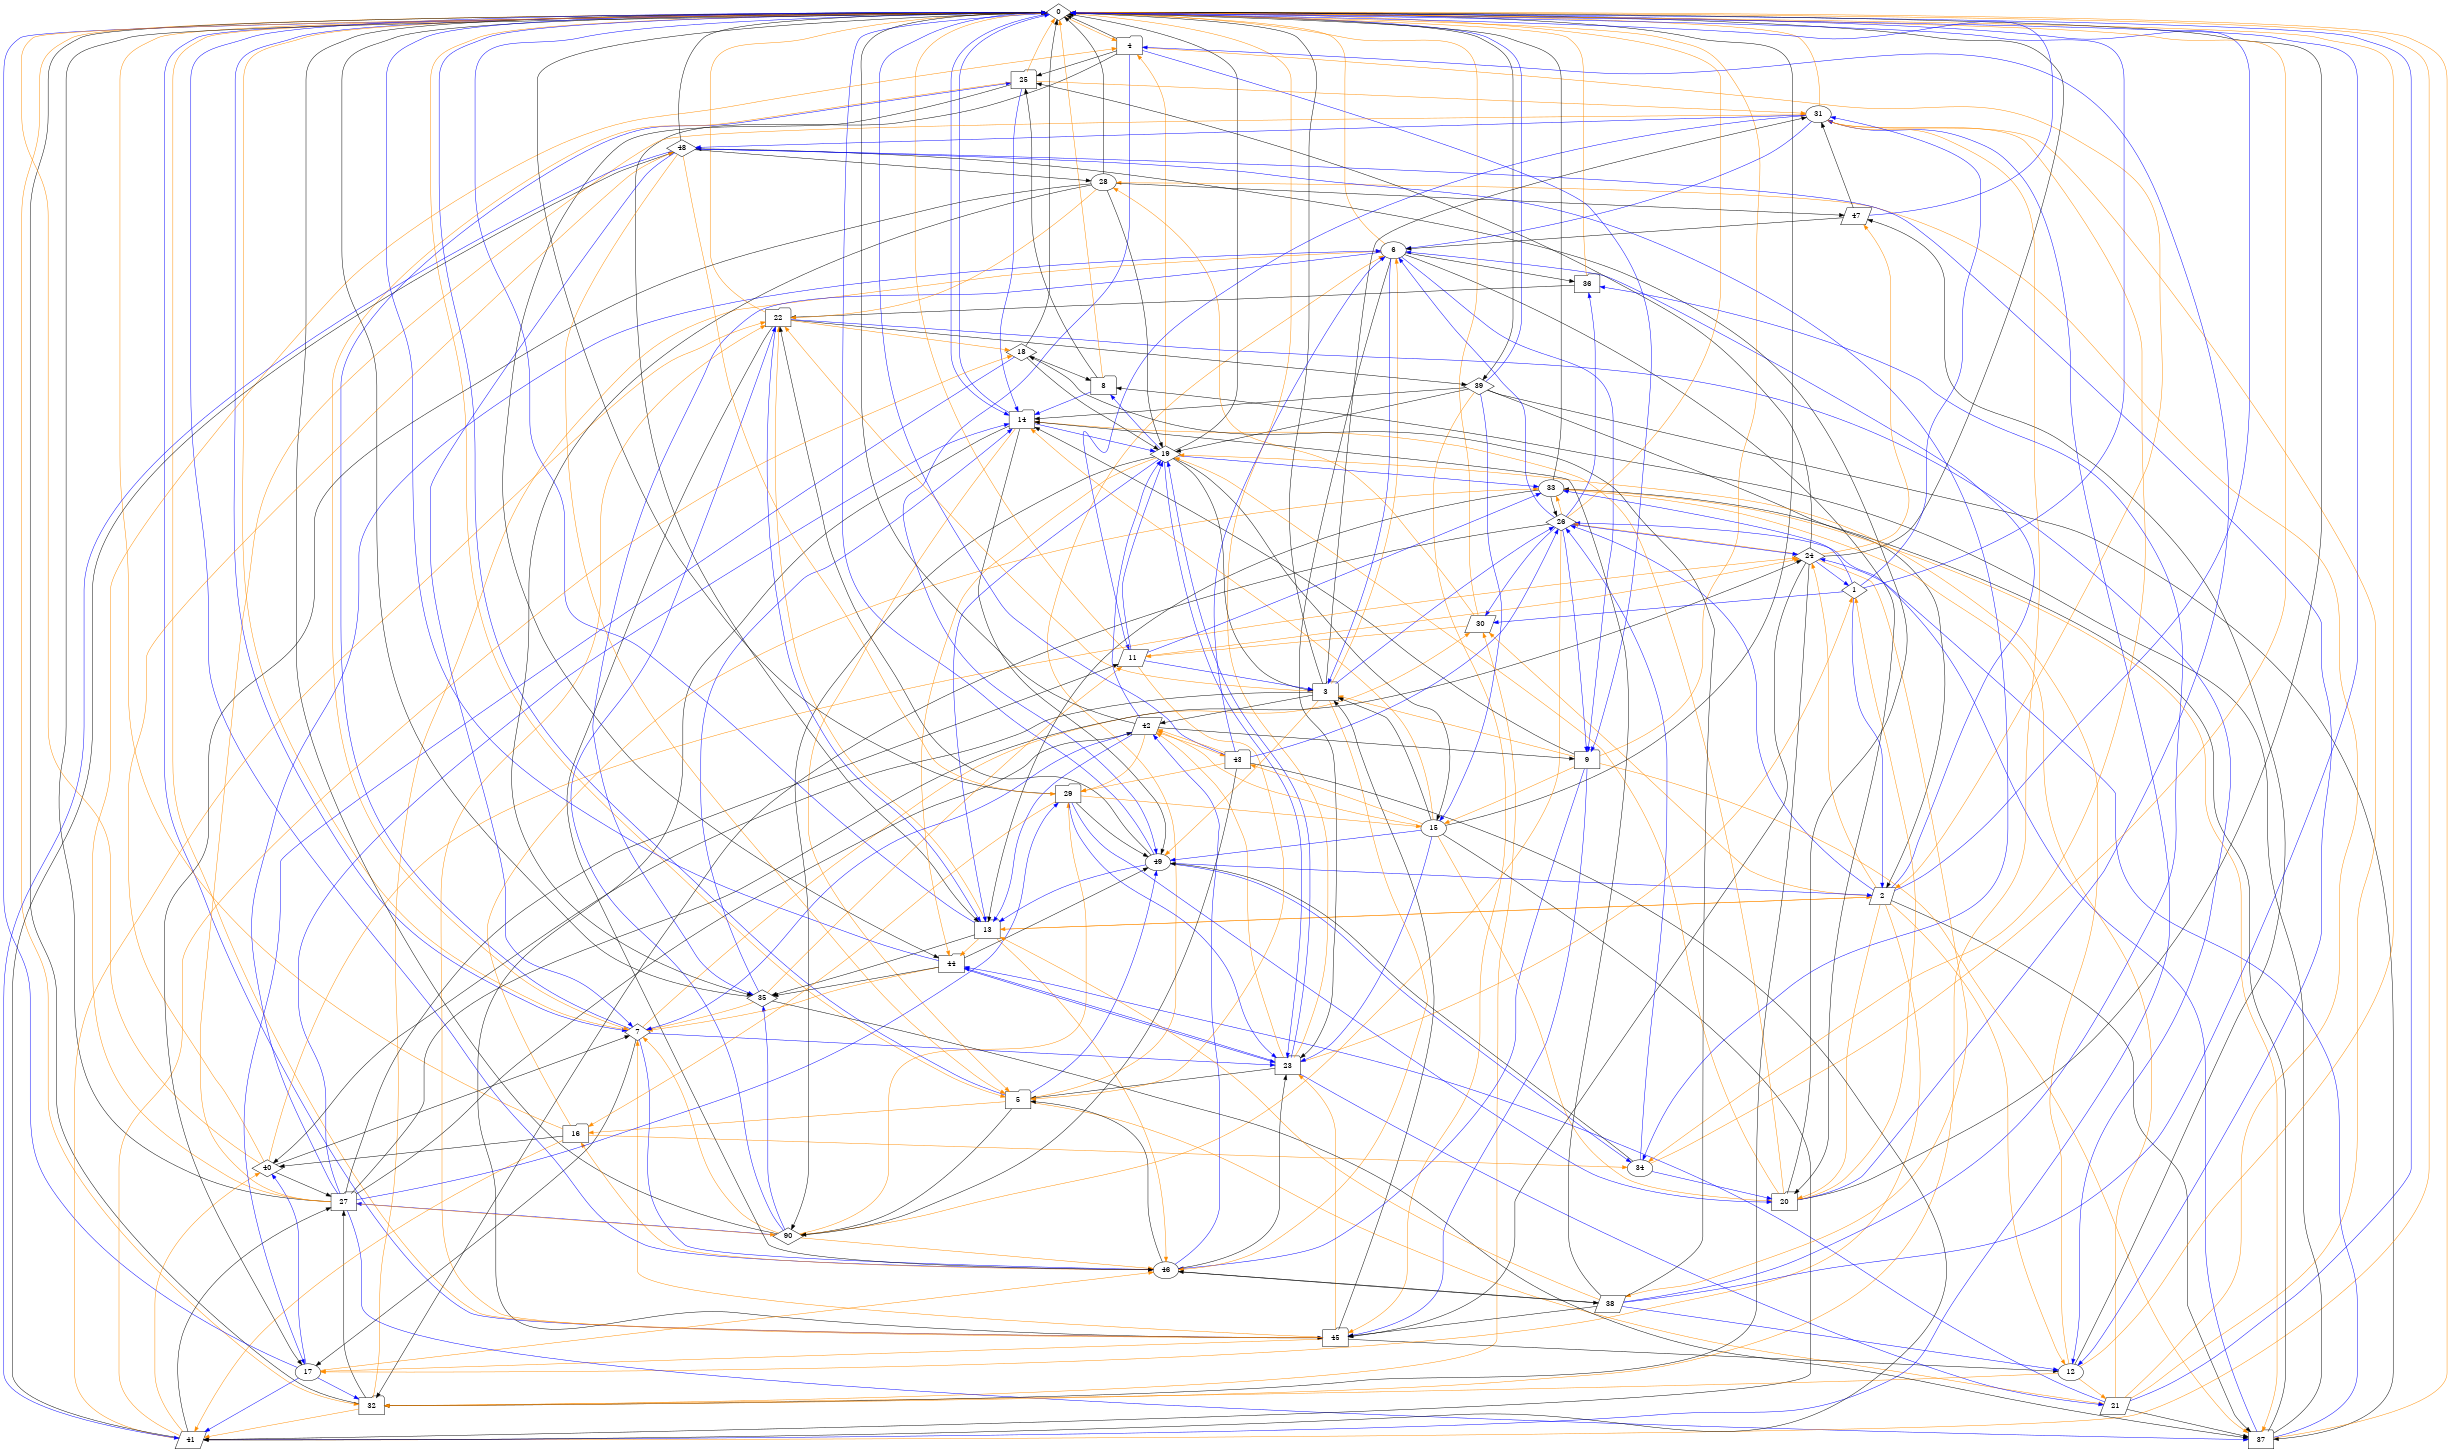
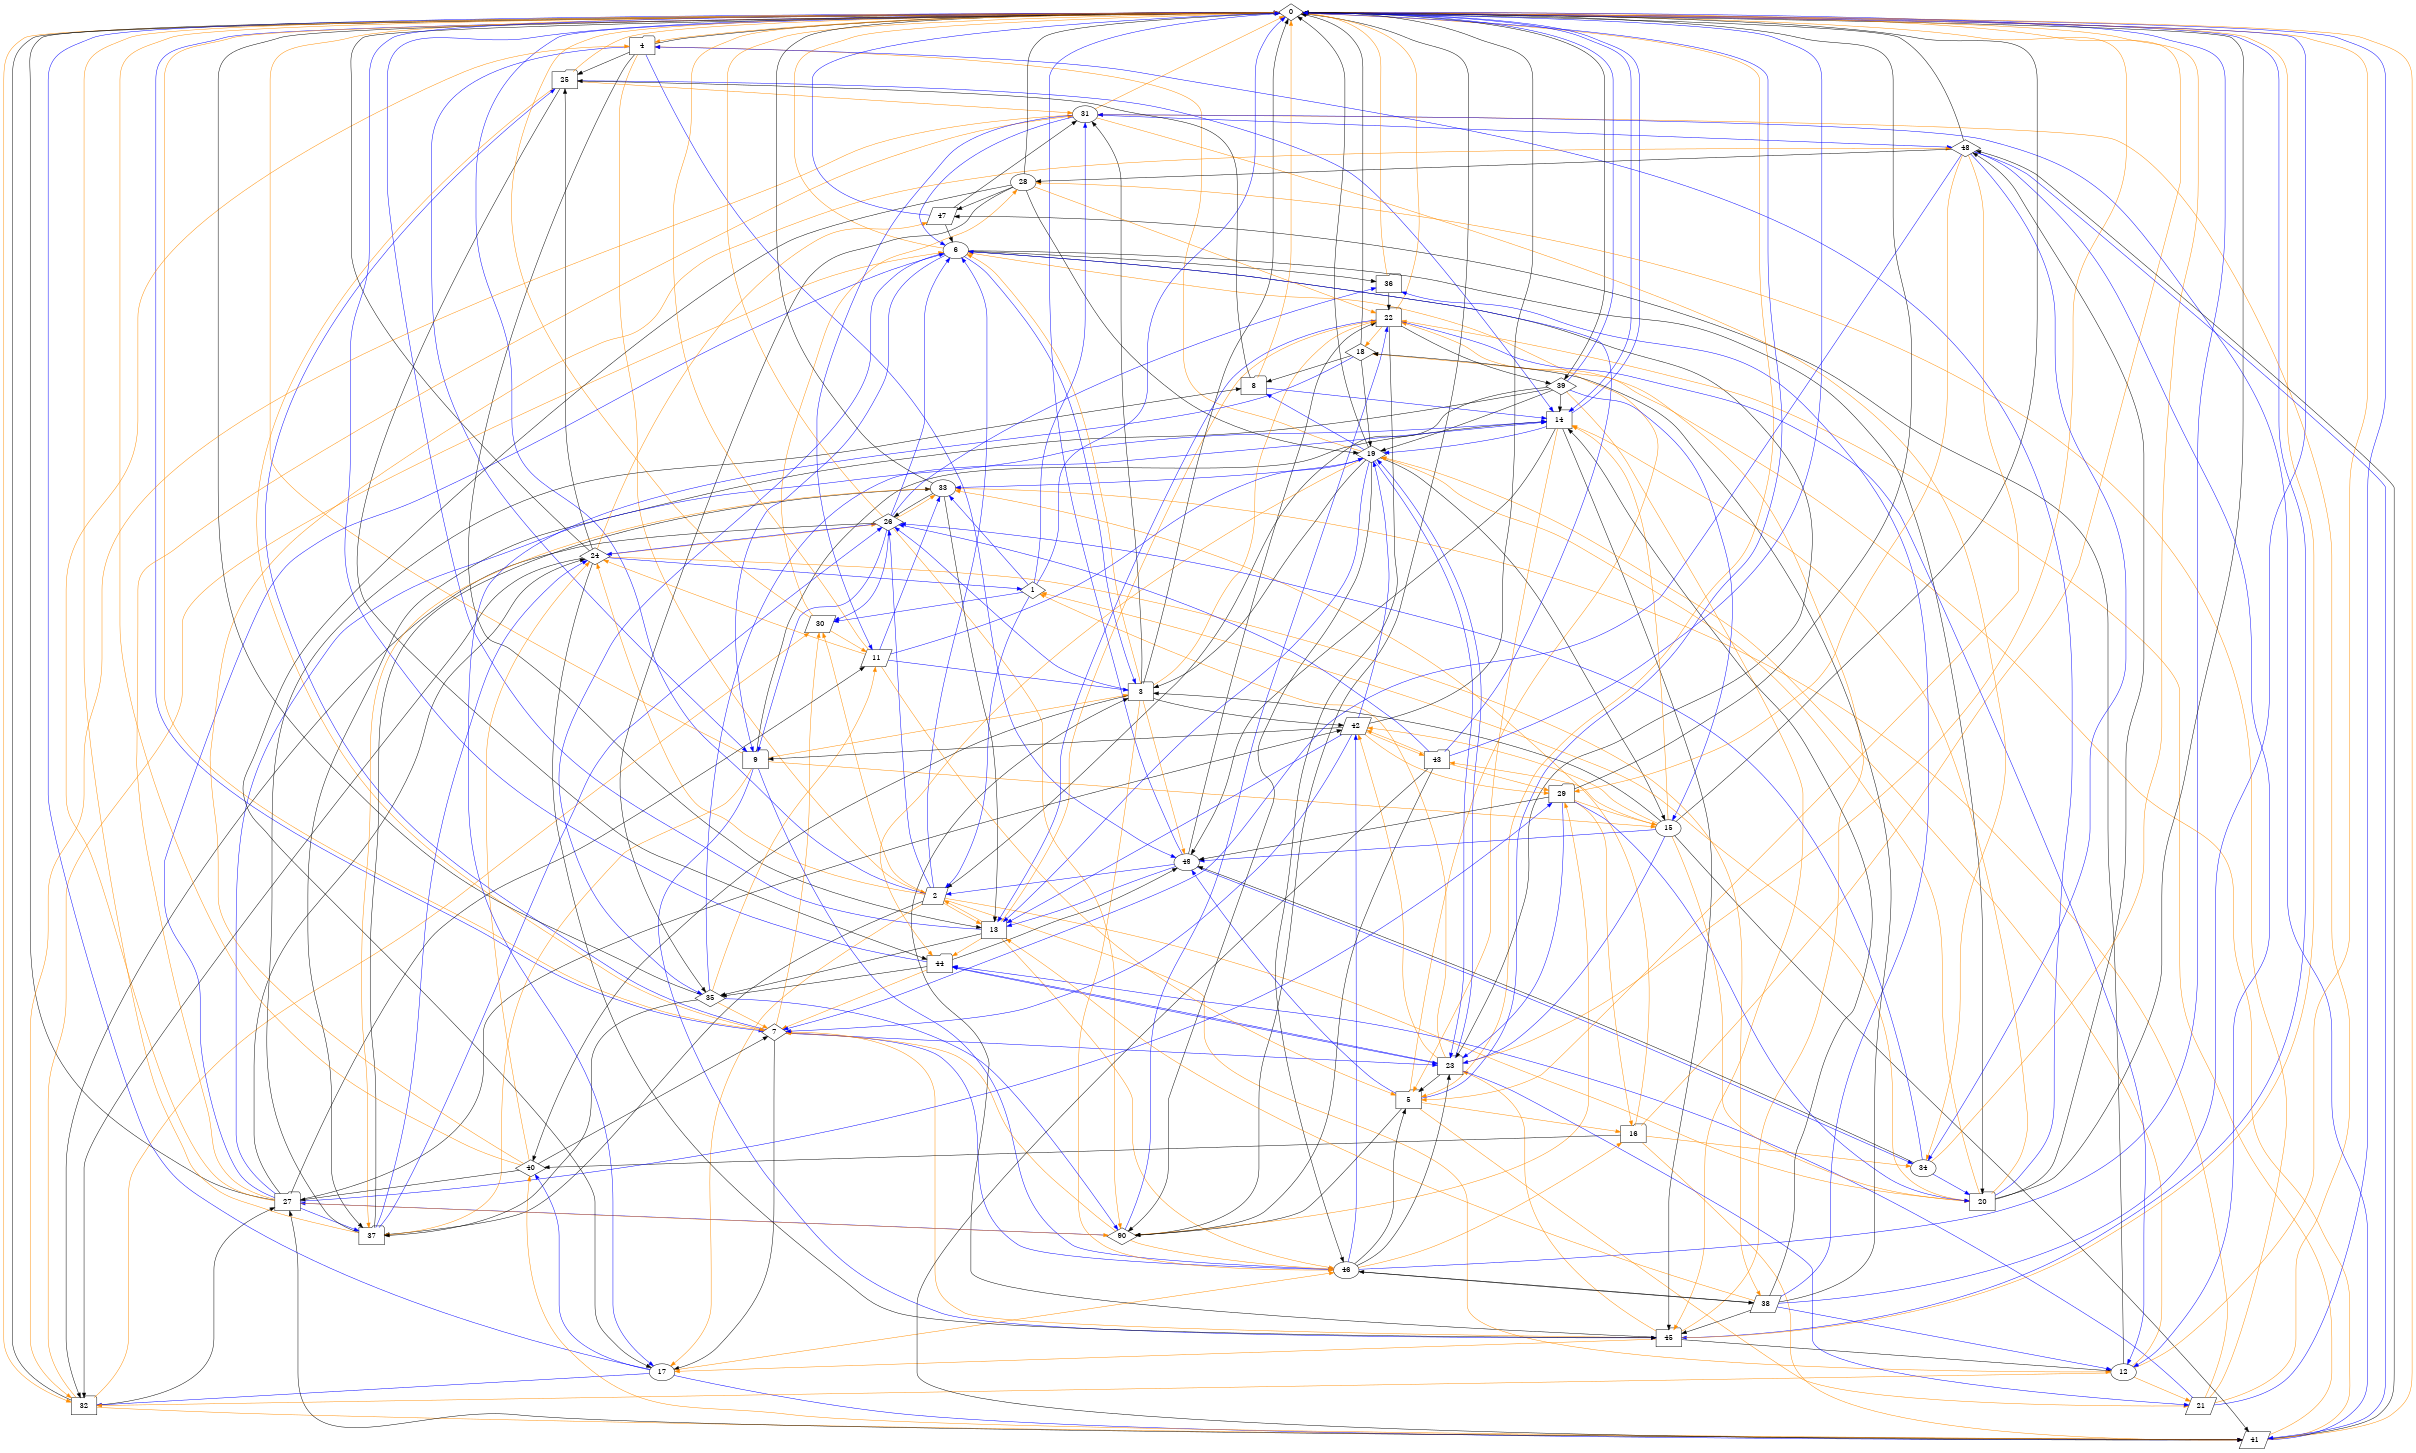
(768, 1127) -> (957, 1048)
(2185, 1423) -> none
